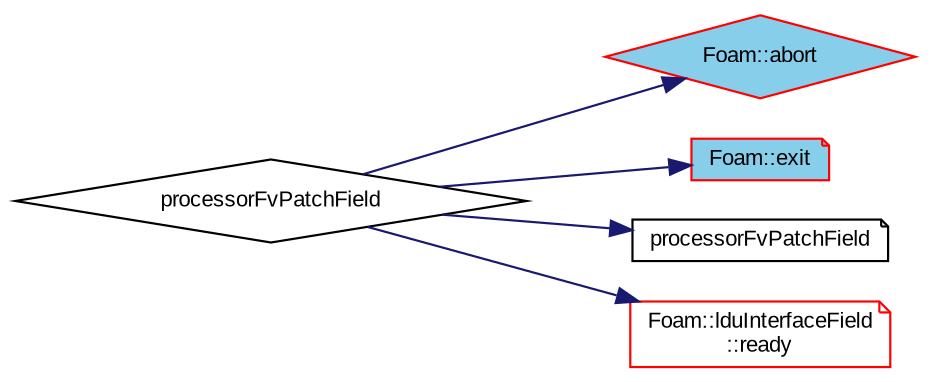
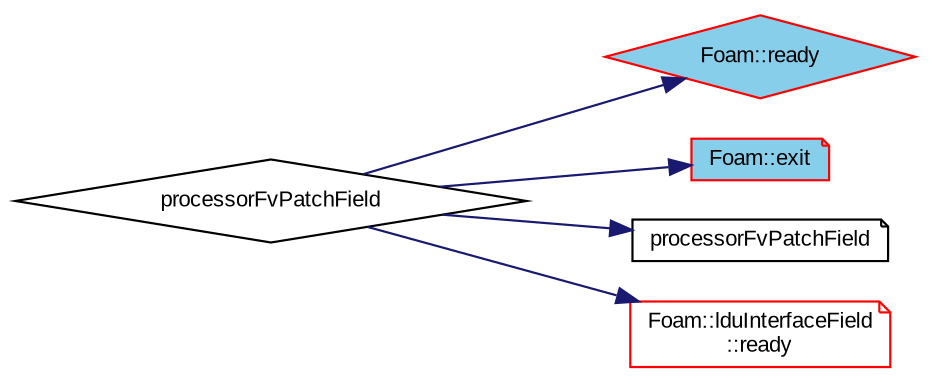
(760, 57) -> (760, 57)
